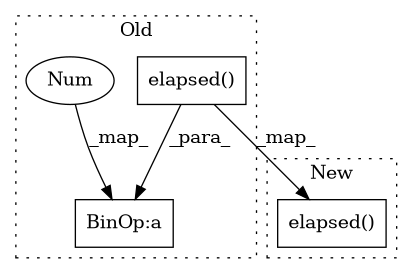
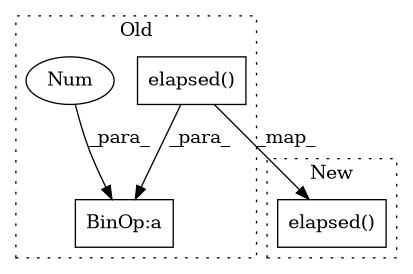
(119, 138) -> (119, 138)
